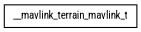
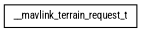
(71, 16) -> (71, 16)
